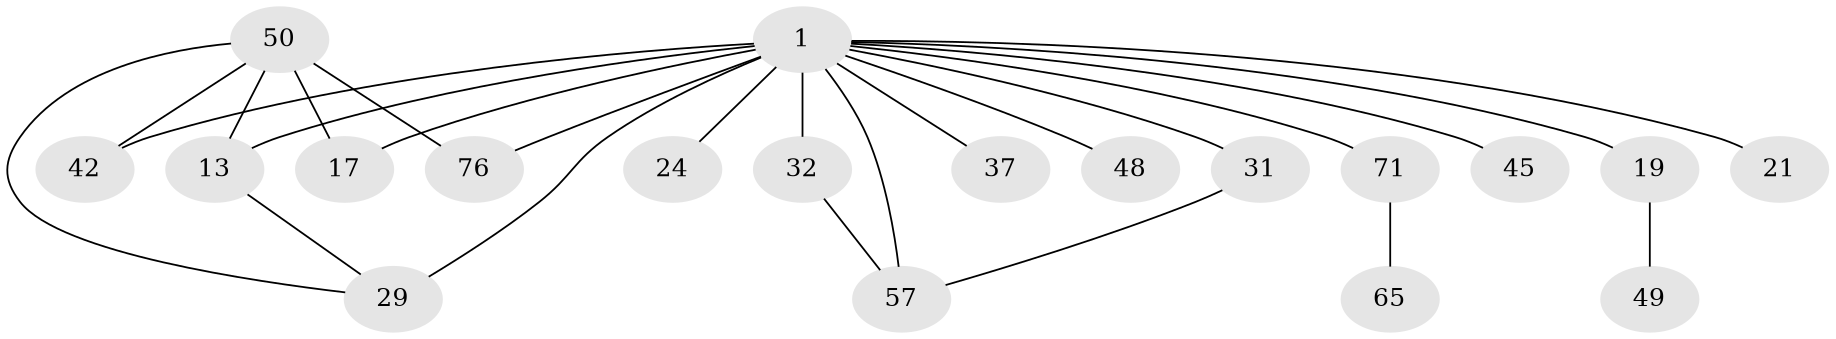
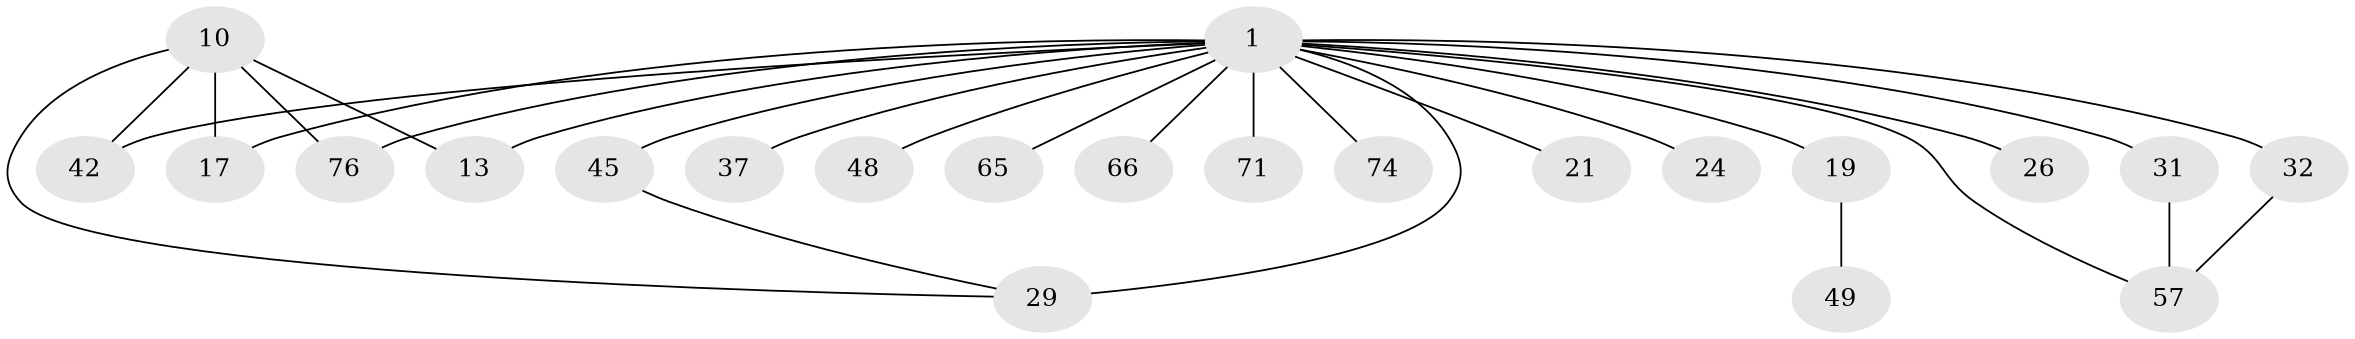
(280, 40) -> (215, 40)
none -> (1124, 169)
none -> (1383, 169)
none -> (2040, 169)
(304, 234) -> (817, 247)
(1390, 235) -> (1124, 105)
